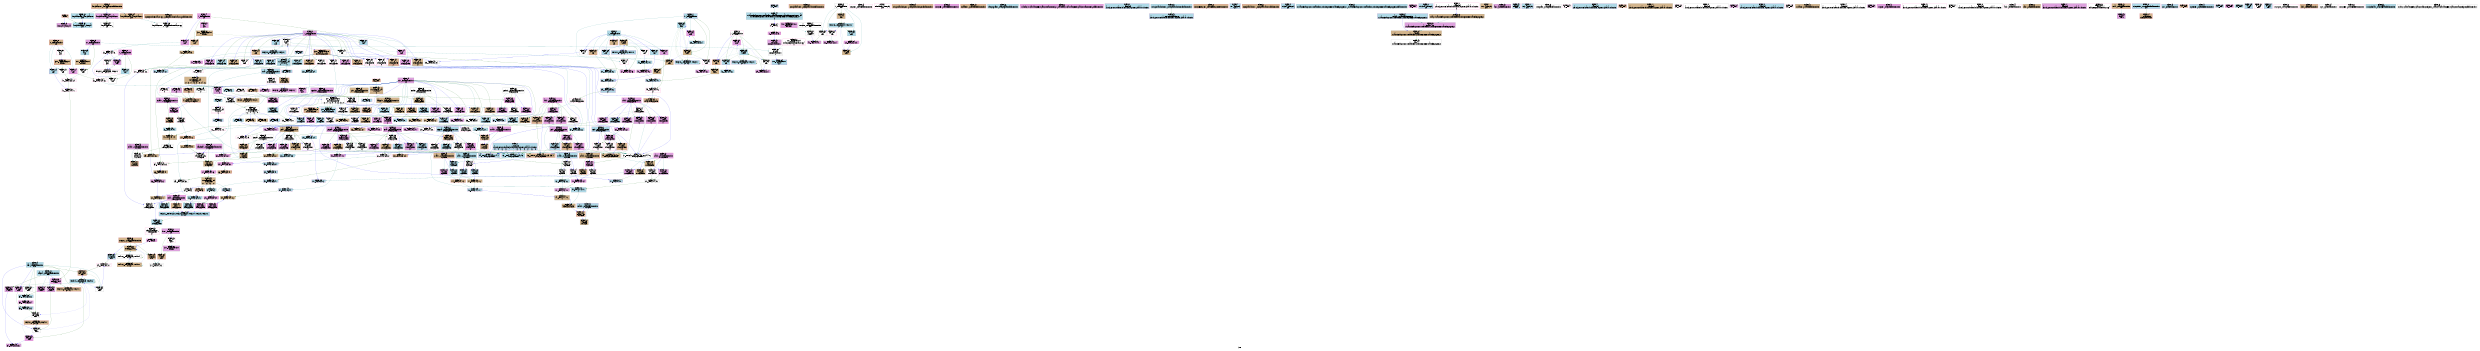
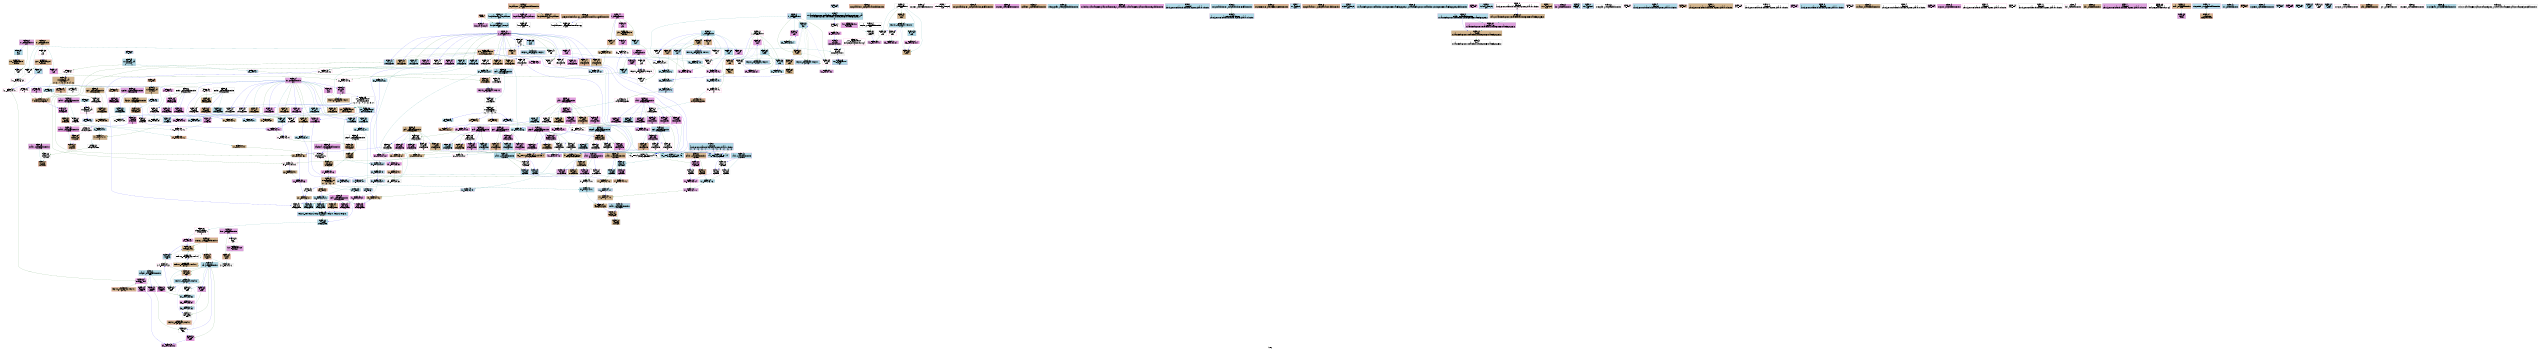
(374, 147) -> none
